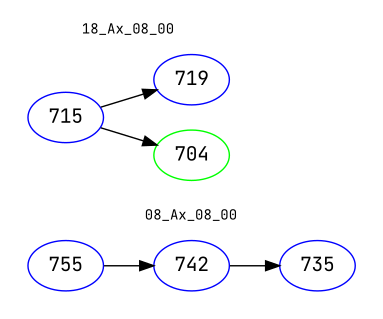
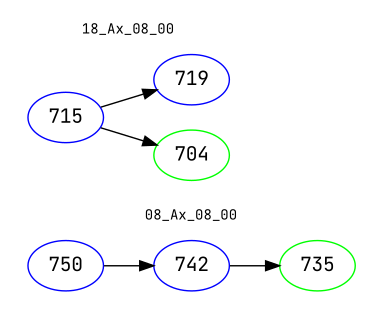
(66, 266) -> (66, 266)
(317, 266) -> (317, 266)
